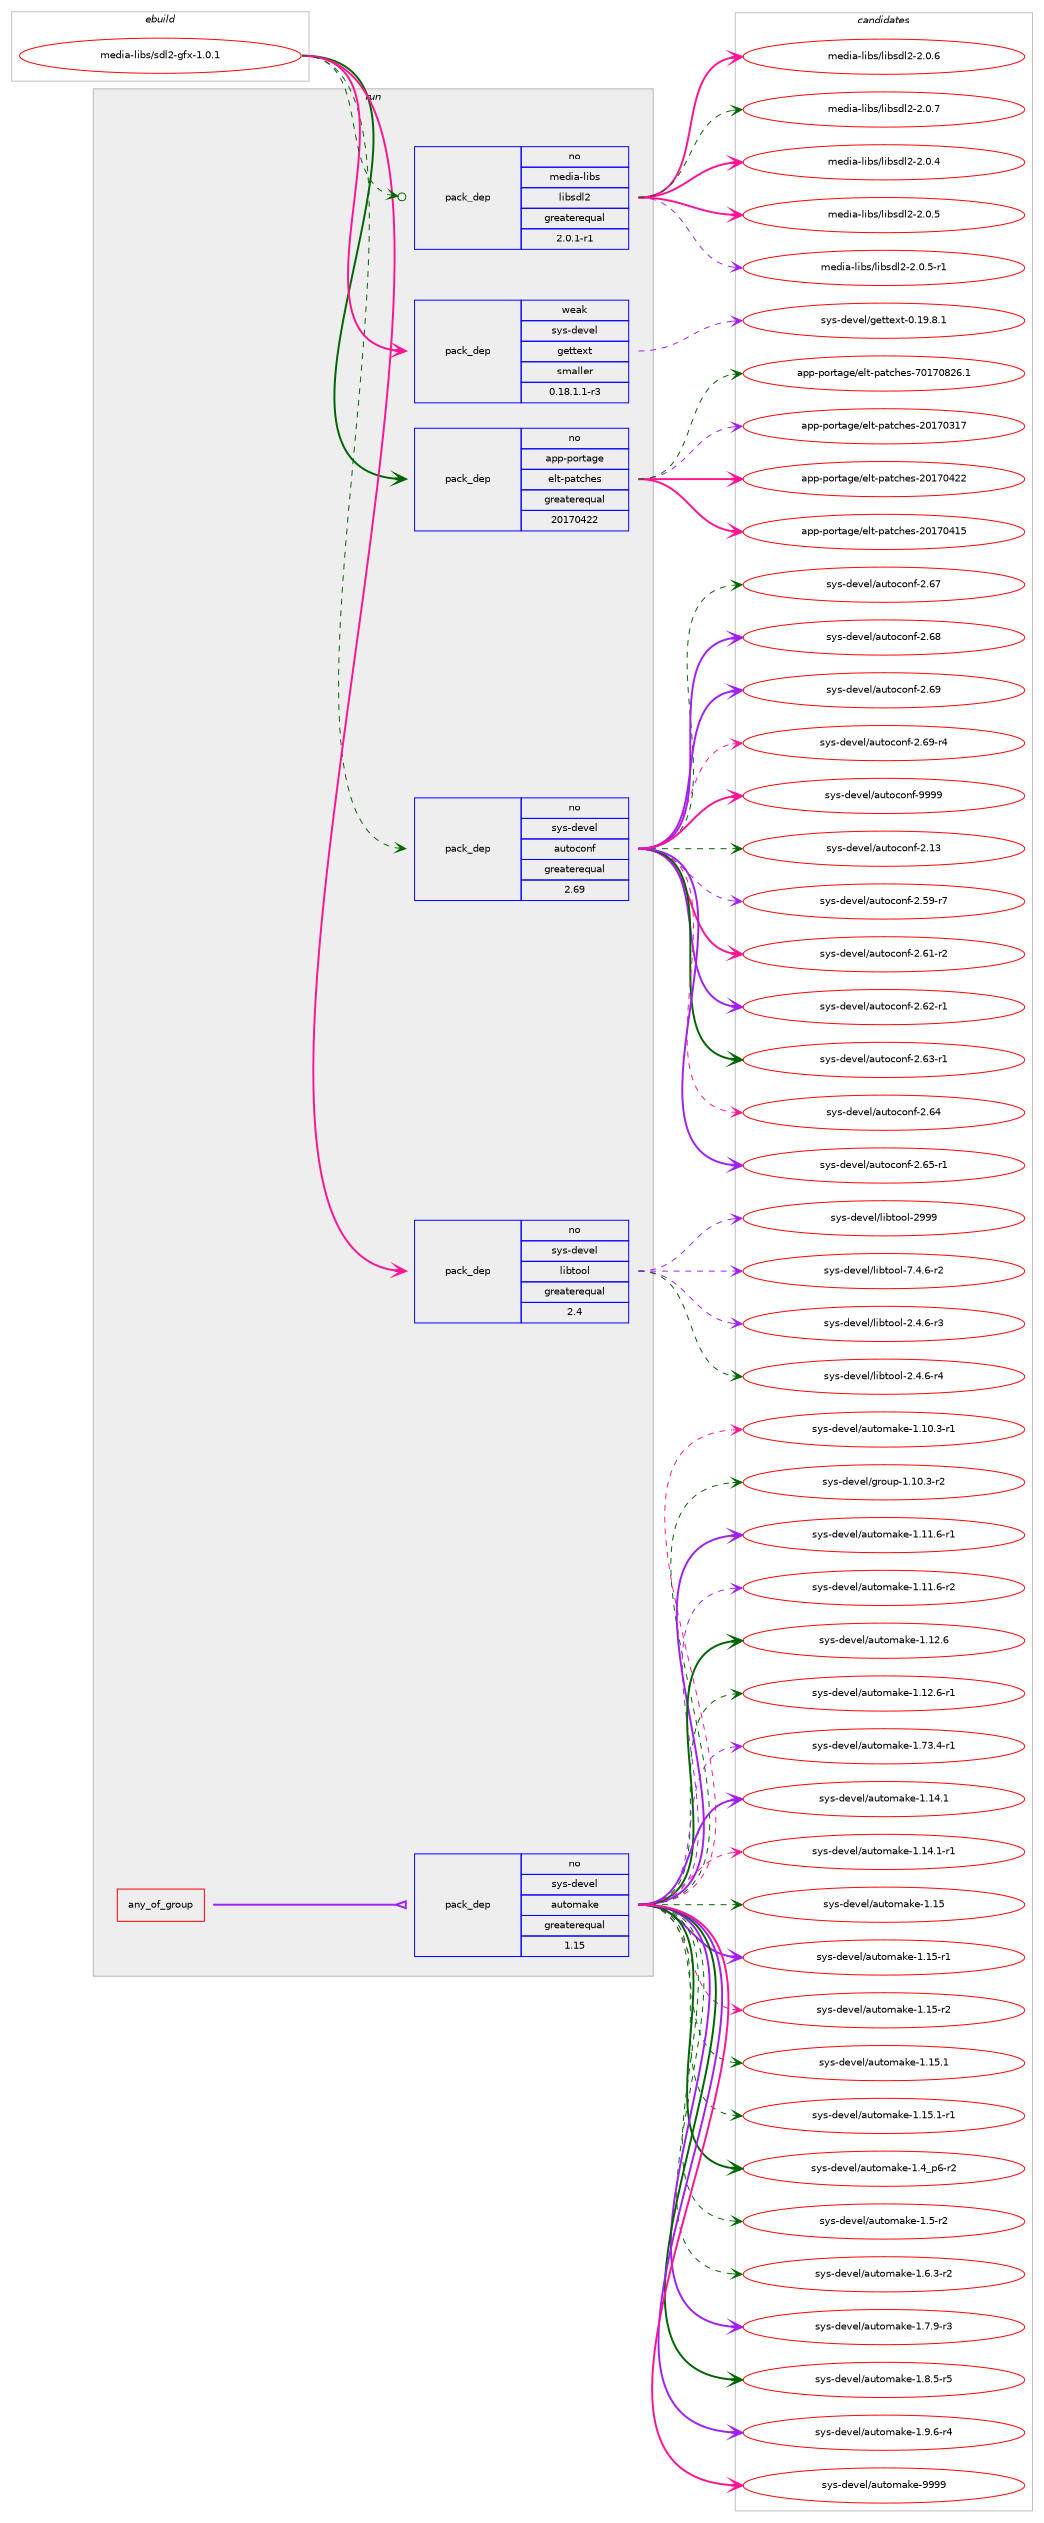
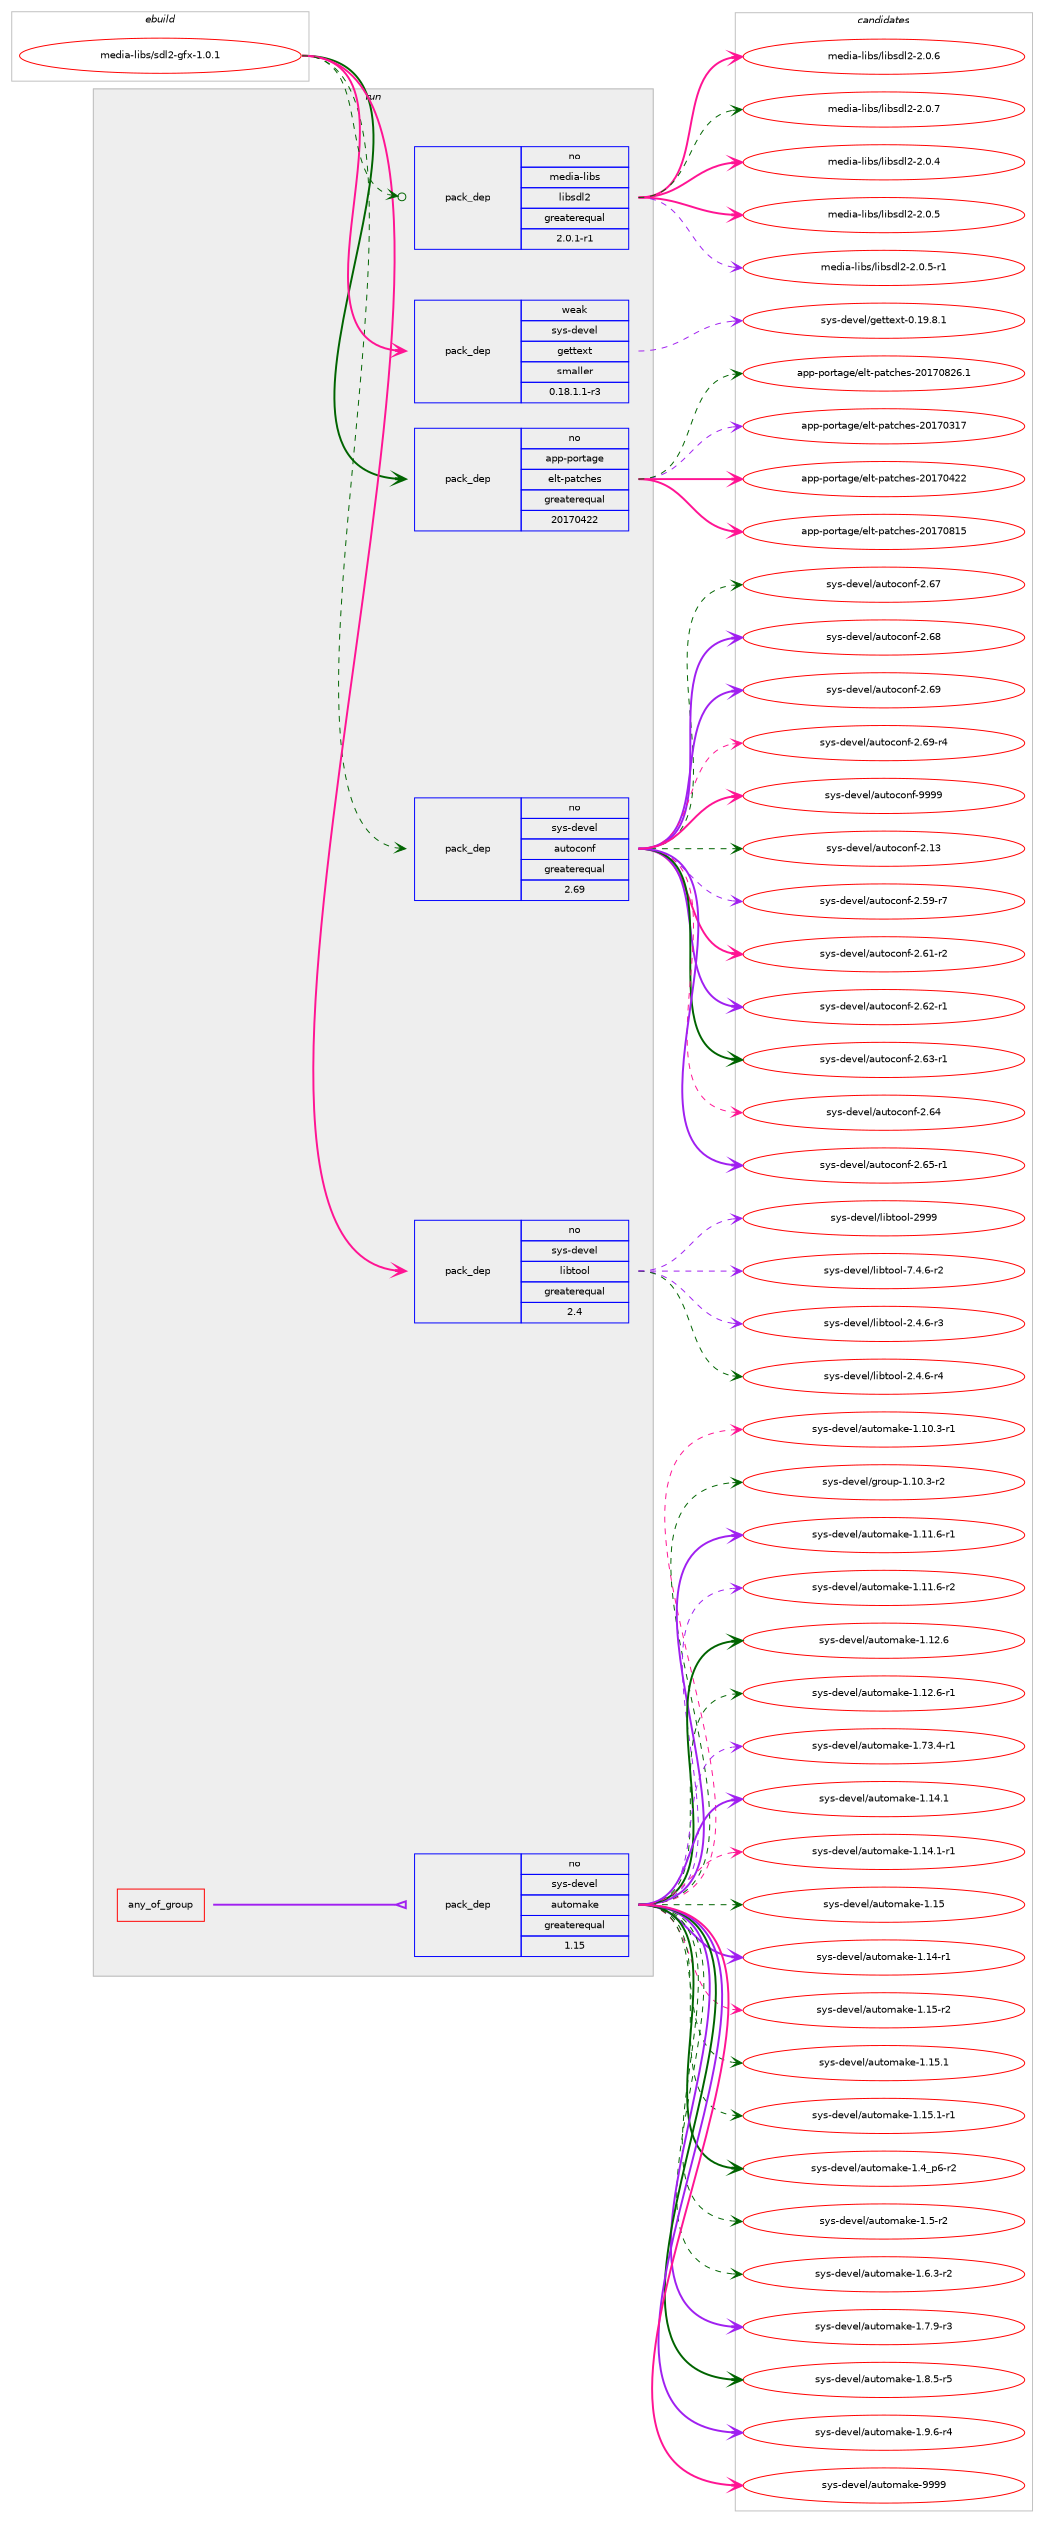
(884, 374) -> (884, 374)
(884, 532) -> (884, 532)
(884, 1958) -> (884, 1958)
